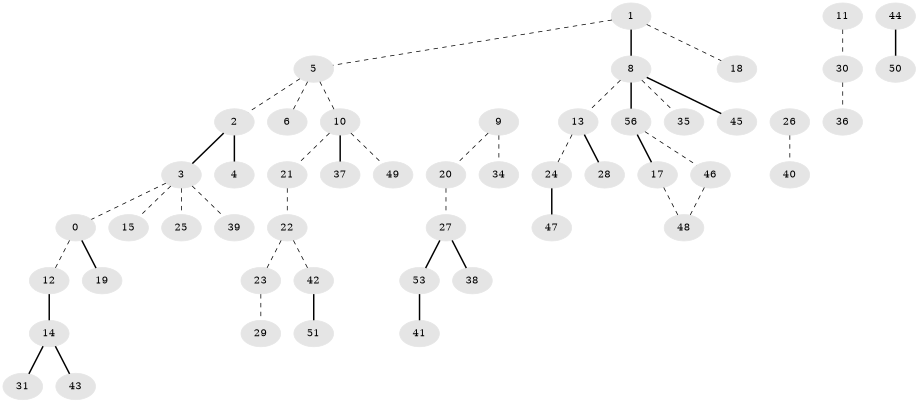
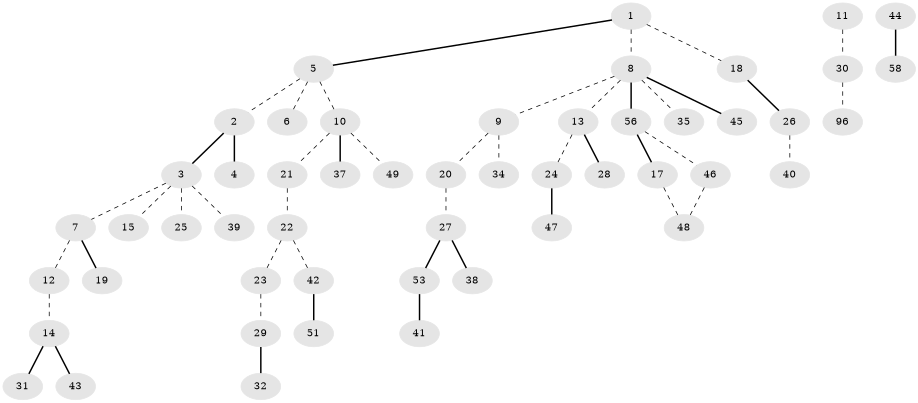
(472, 43) -> (472, 43)
(631, 43) -> (631, 43)
(896, 69) -> (896, 69)
none -> (763, 95)
none -> (565, 96)
(843, 122) -> (843, 122)
(76, 228) -> (76, 228)
(49, 307) -> (49, 307)
none -> (261, 386)
